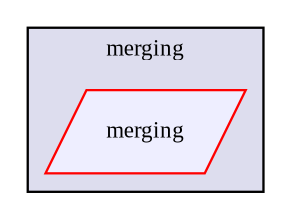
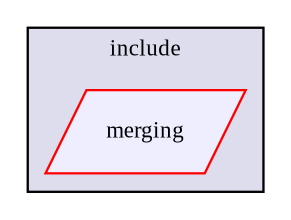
(146, 50) -> (146, 50)
